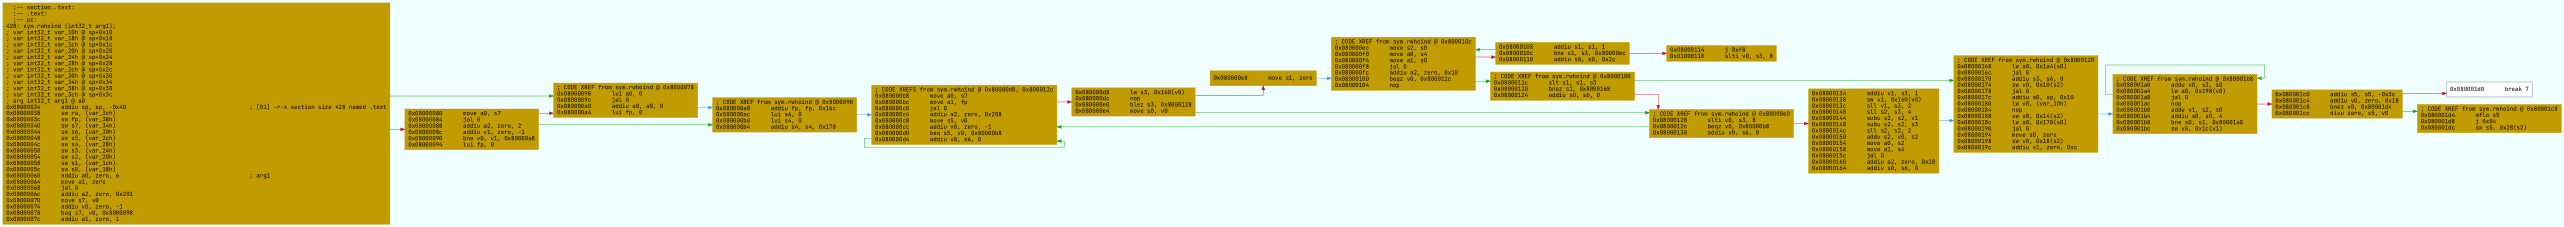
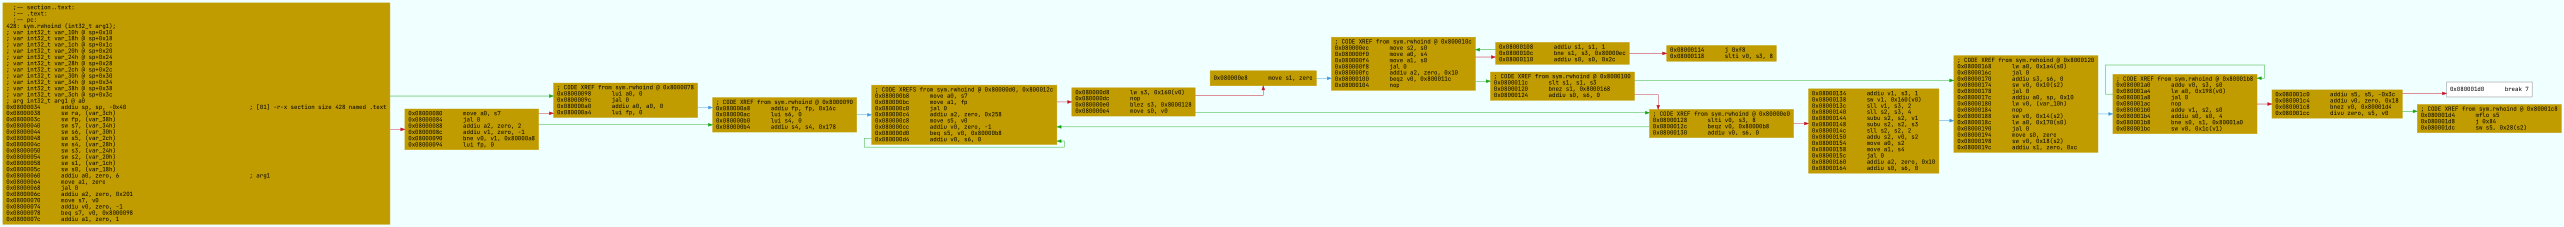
(1722, 53) -> (1722, 53)
